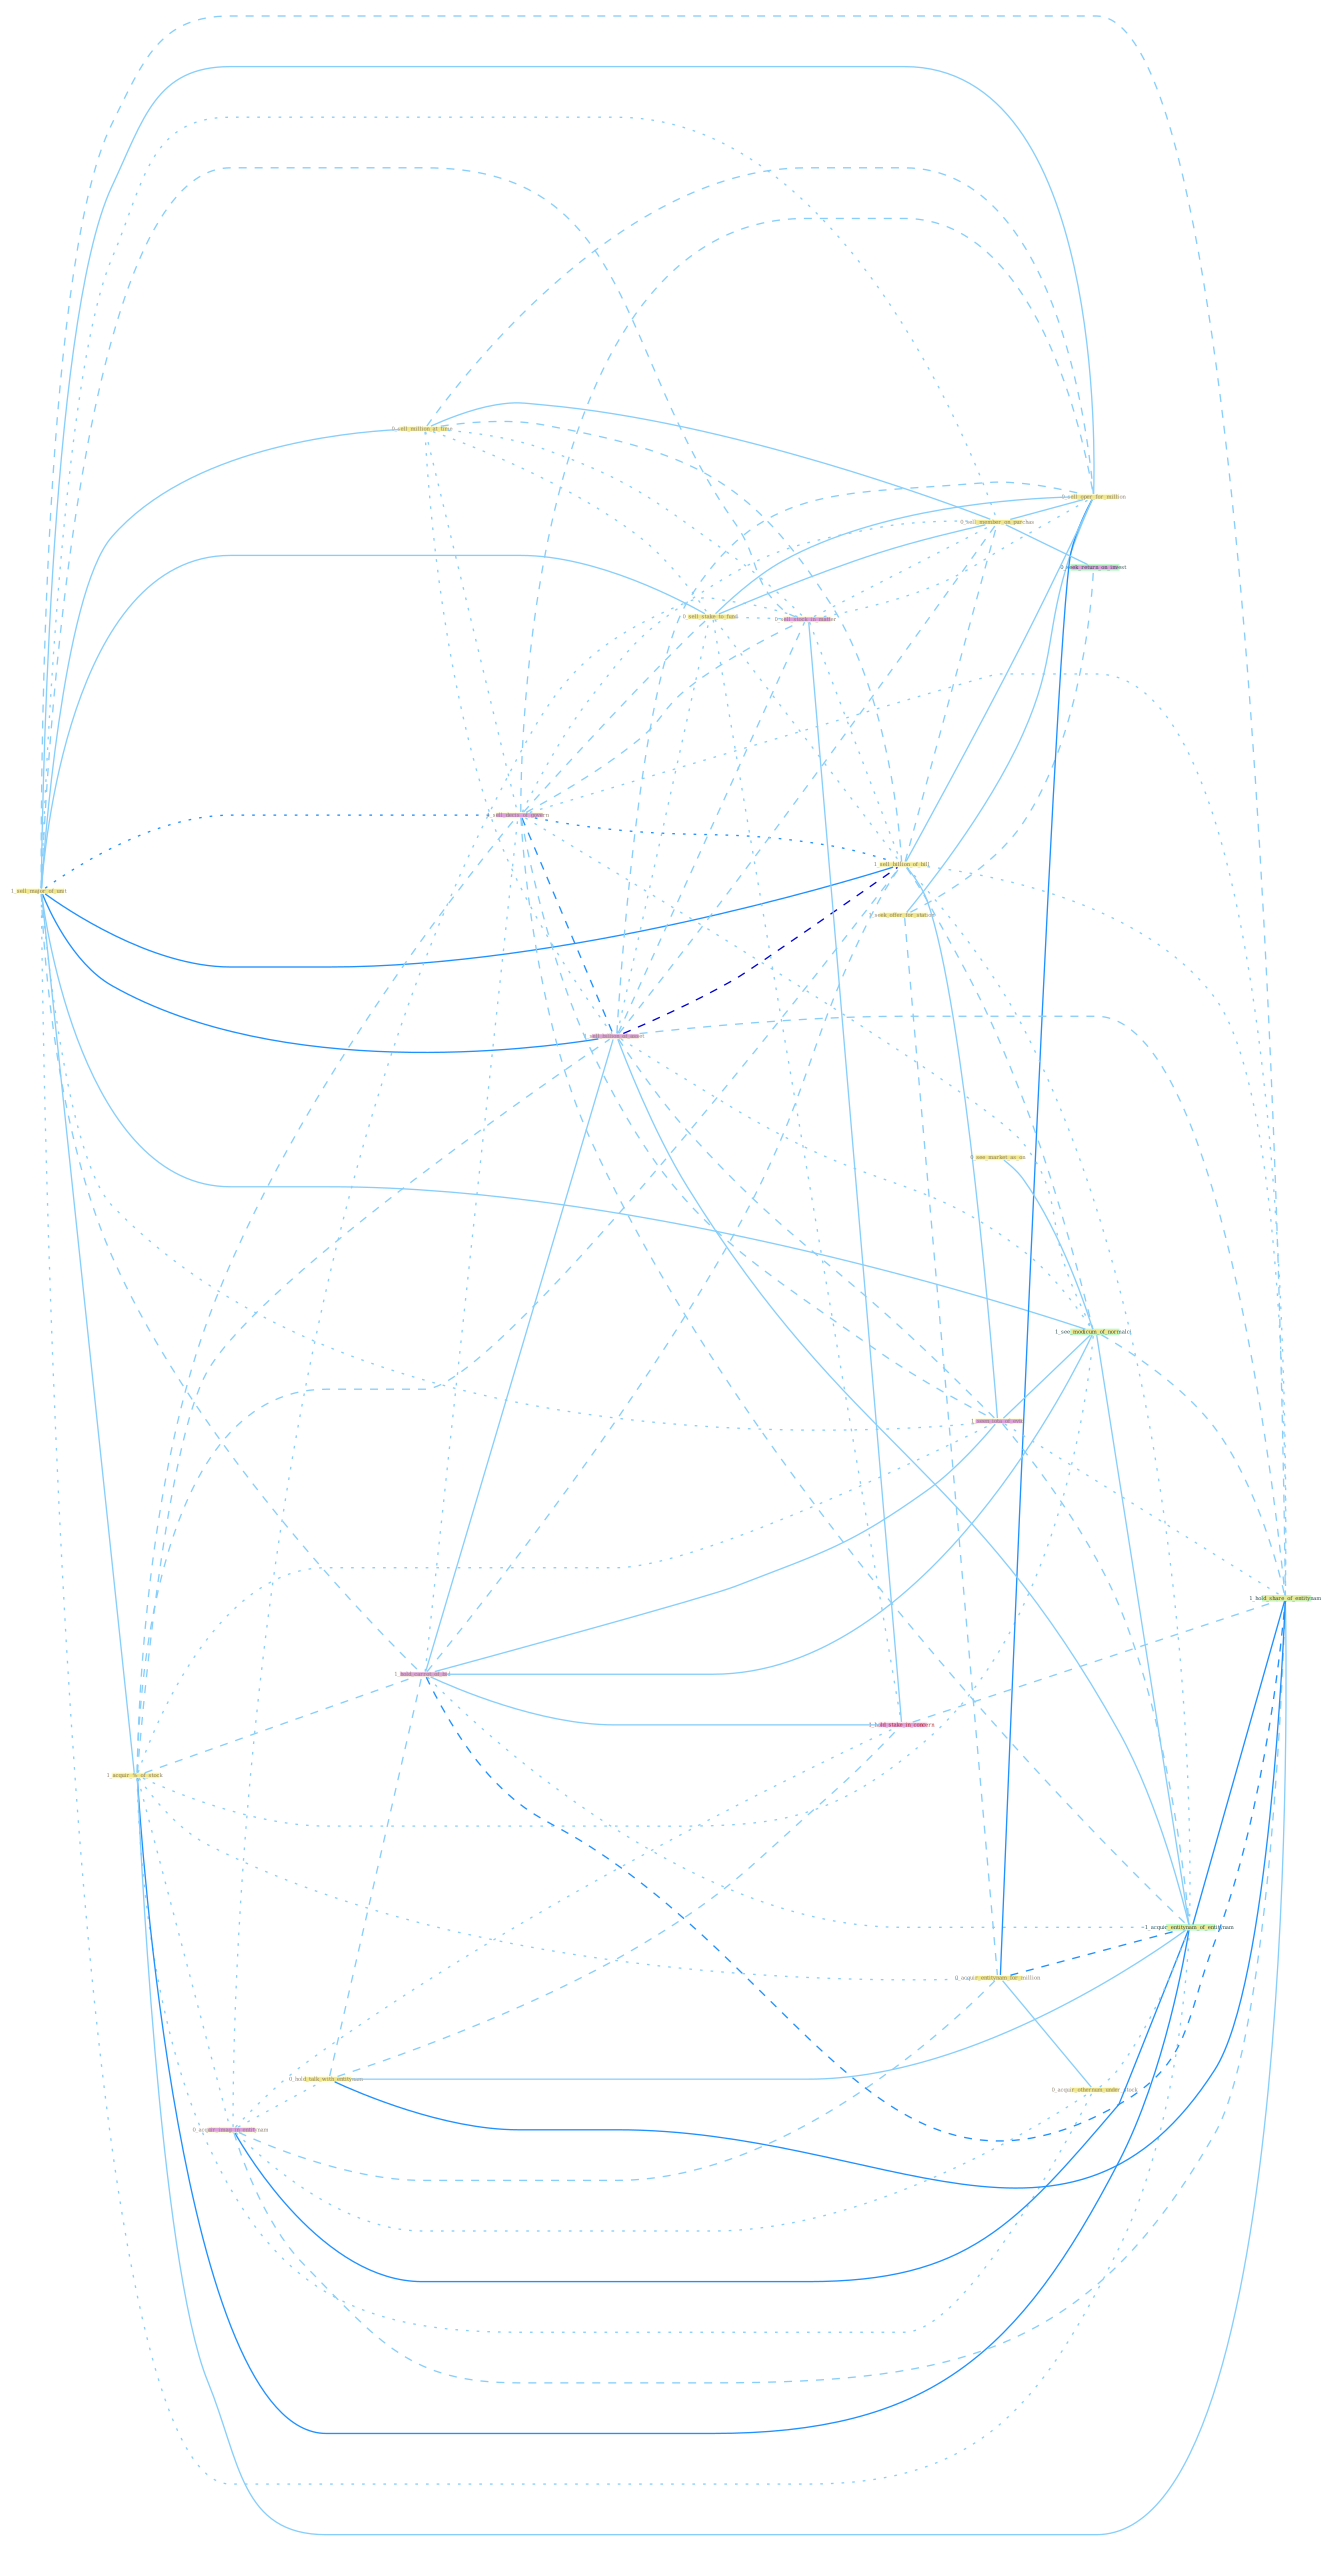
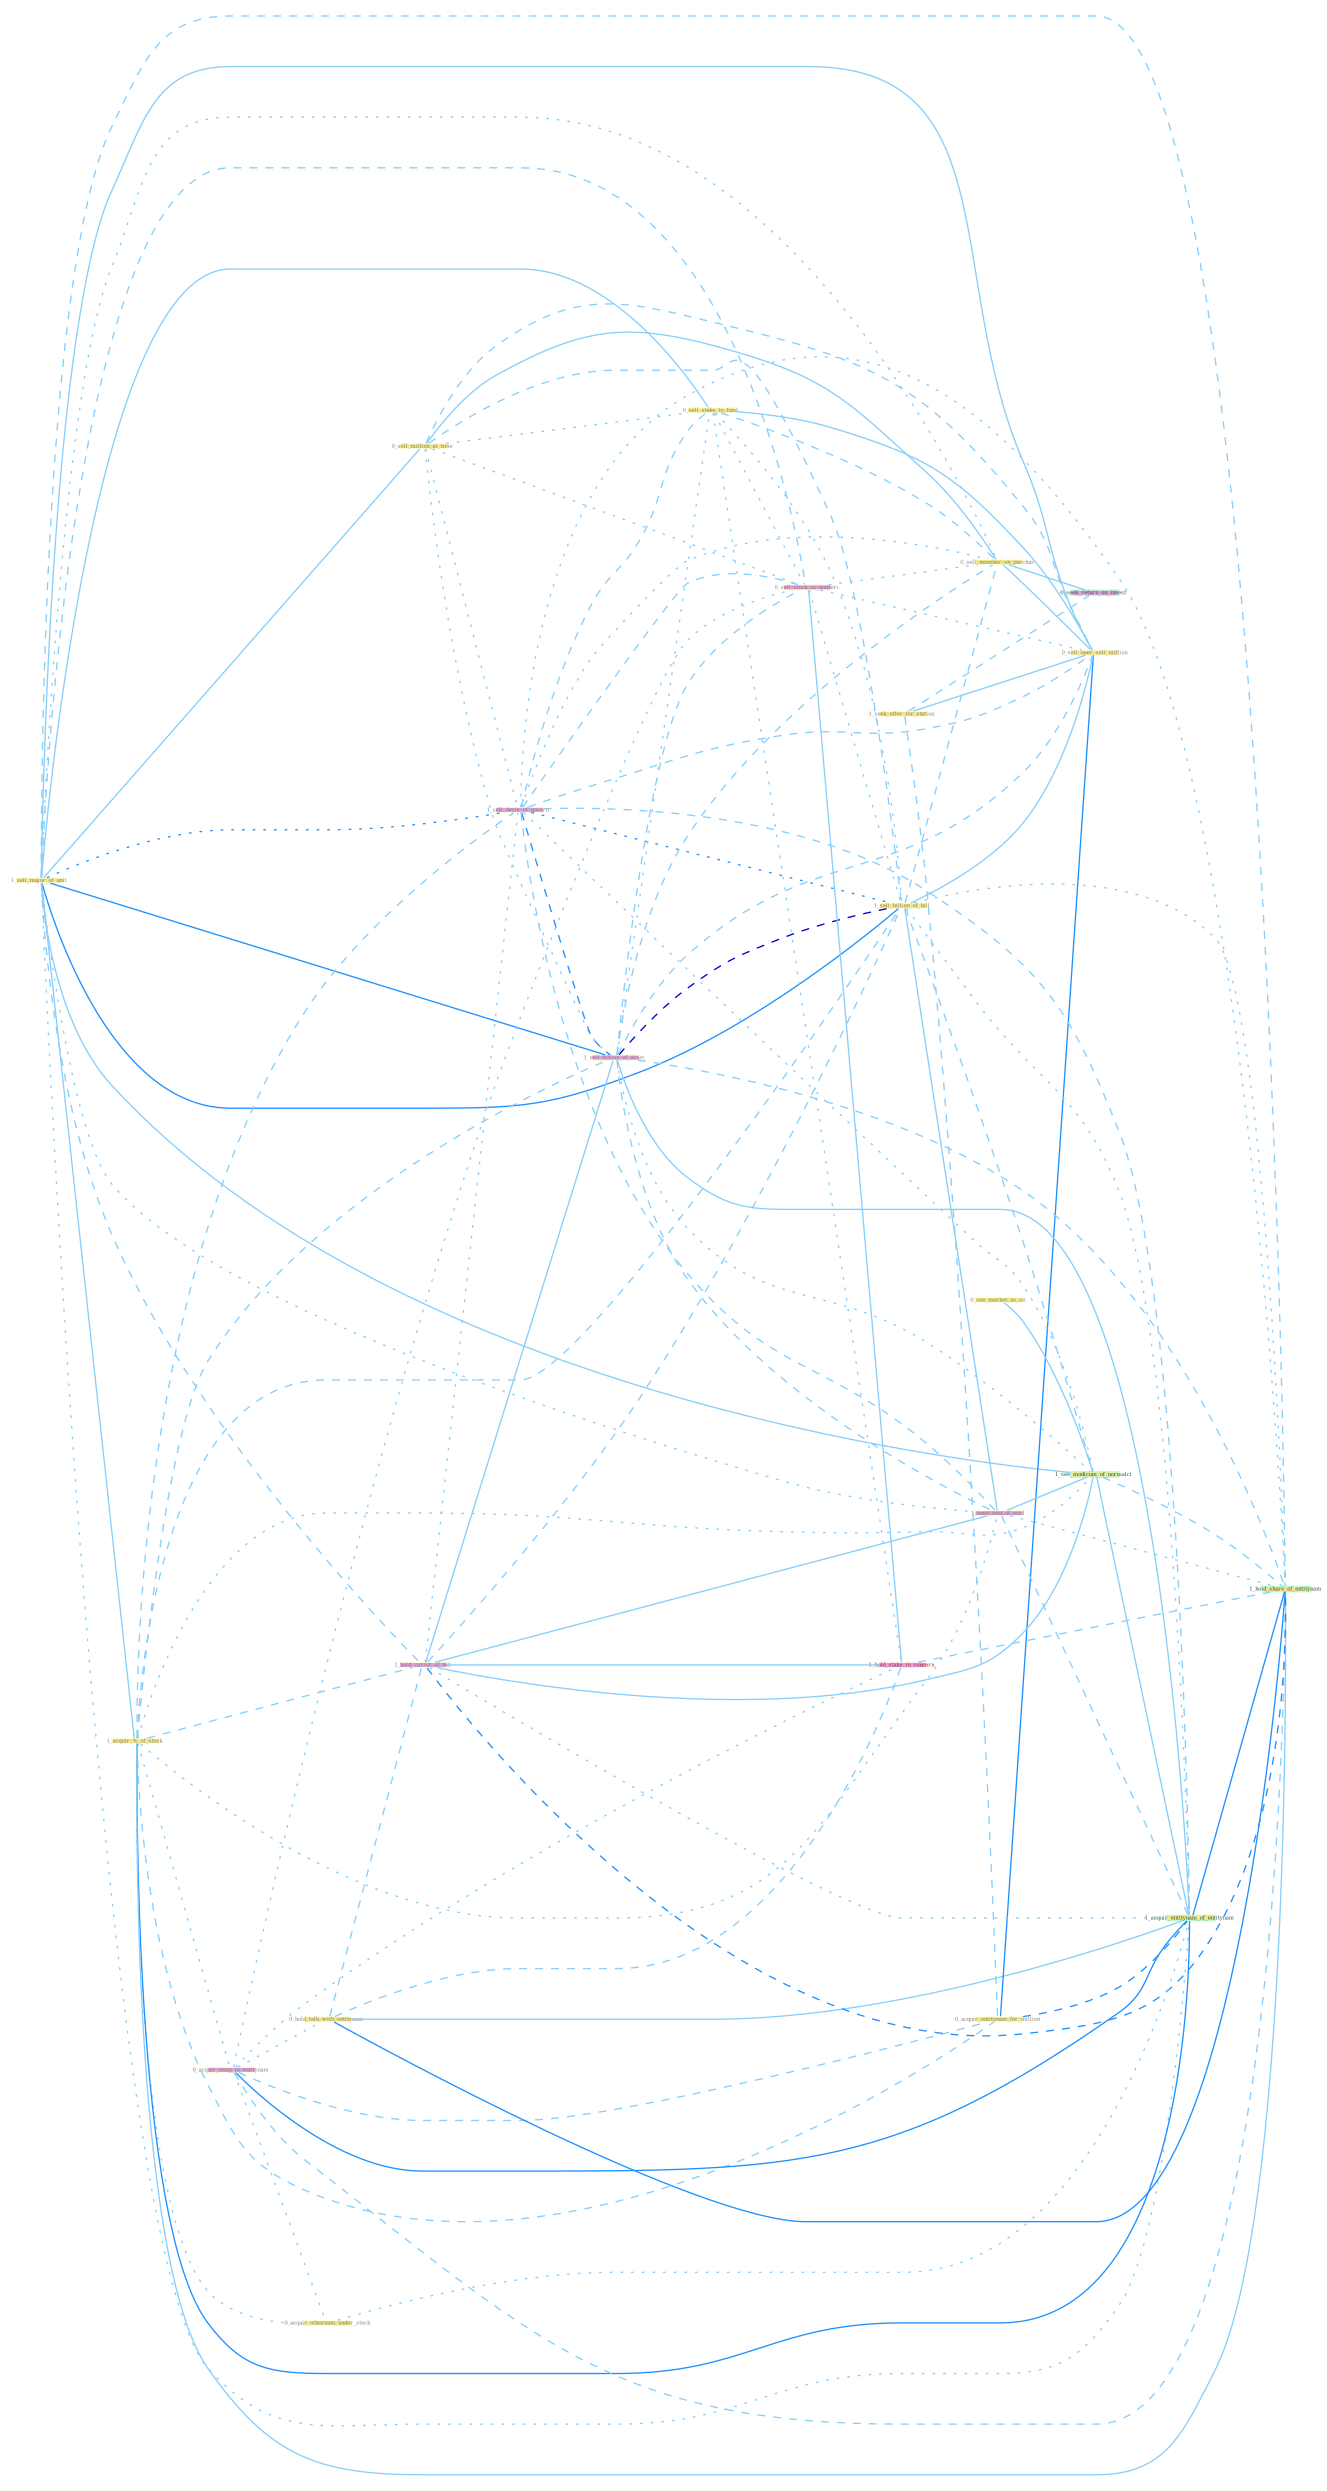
(1095, 497) -> (1095, 653)
(850, 563) -> (866, 471)
(535, 1948) -> (420, 2218)
(1047, 2034) -> none
